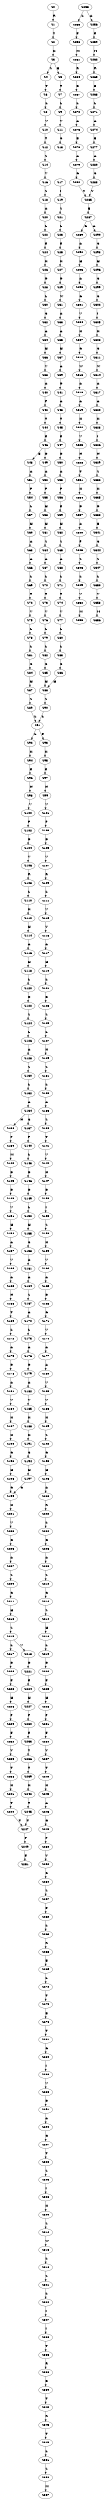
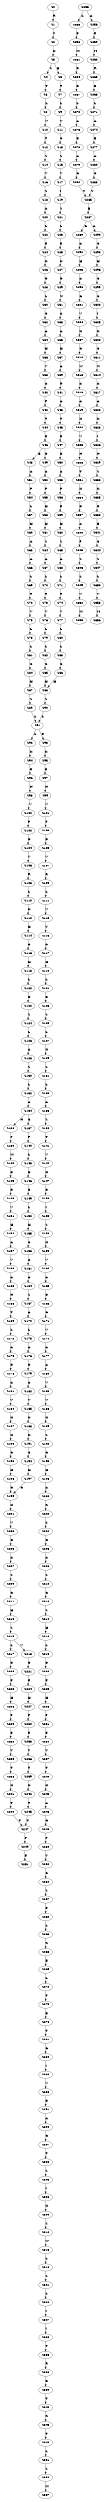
none -> (60, 165)
